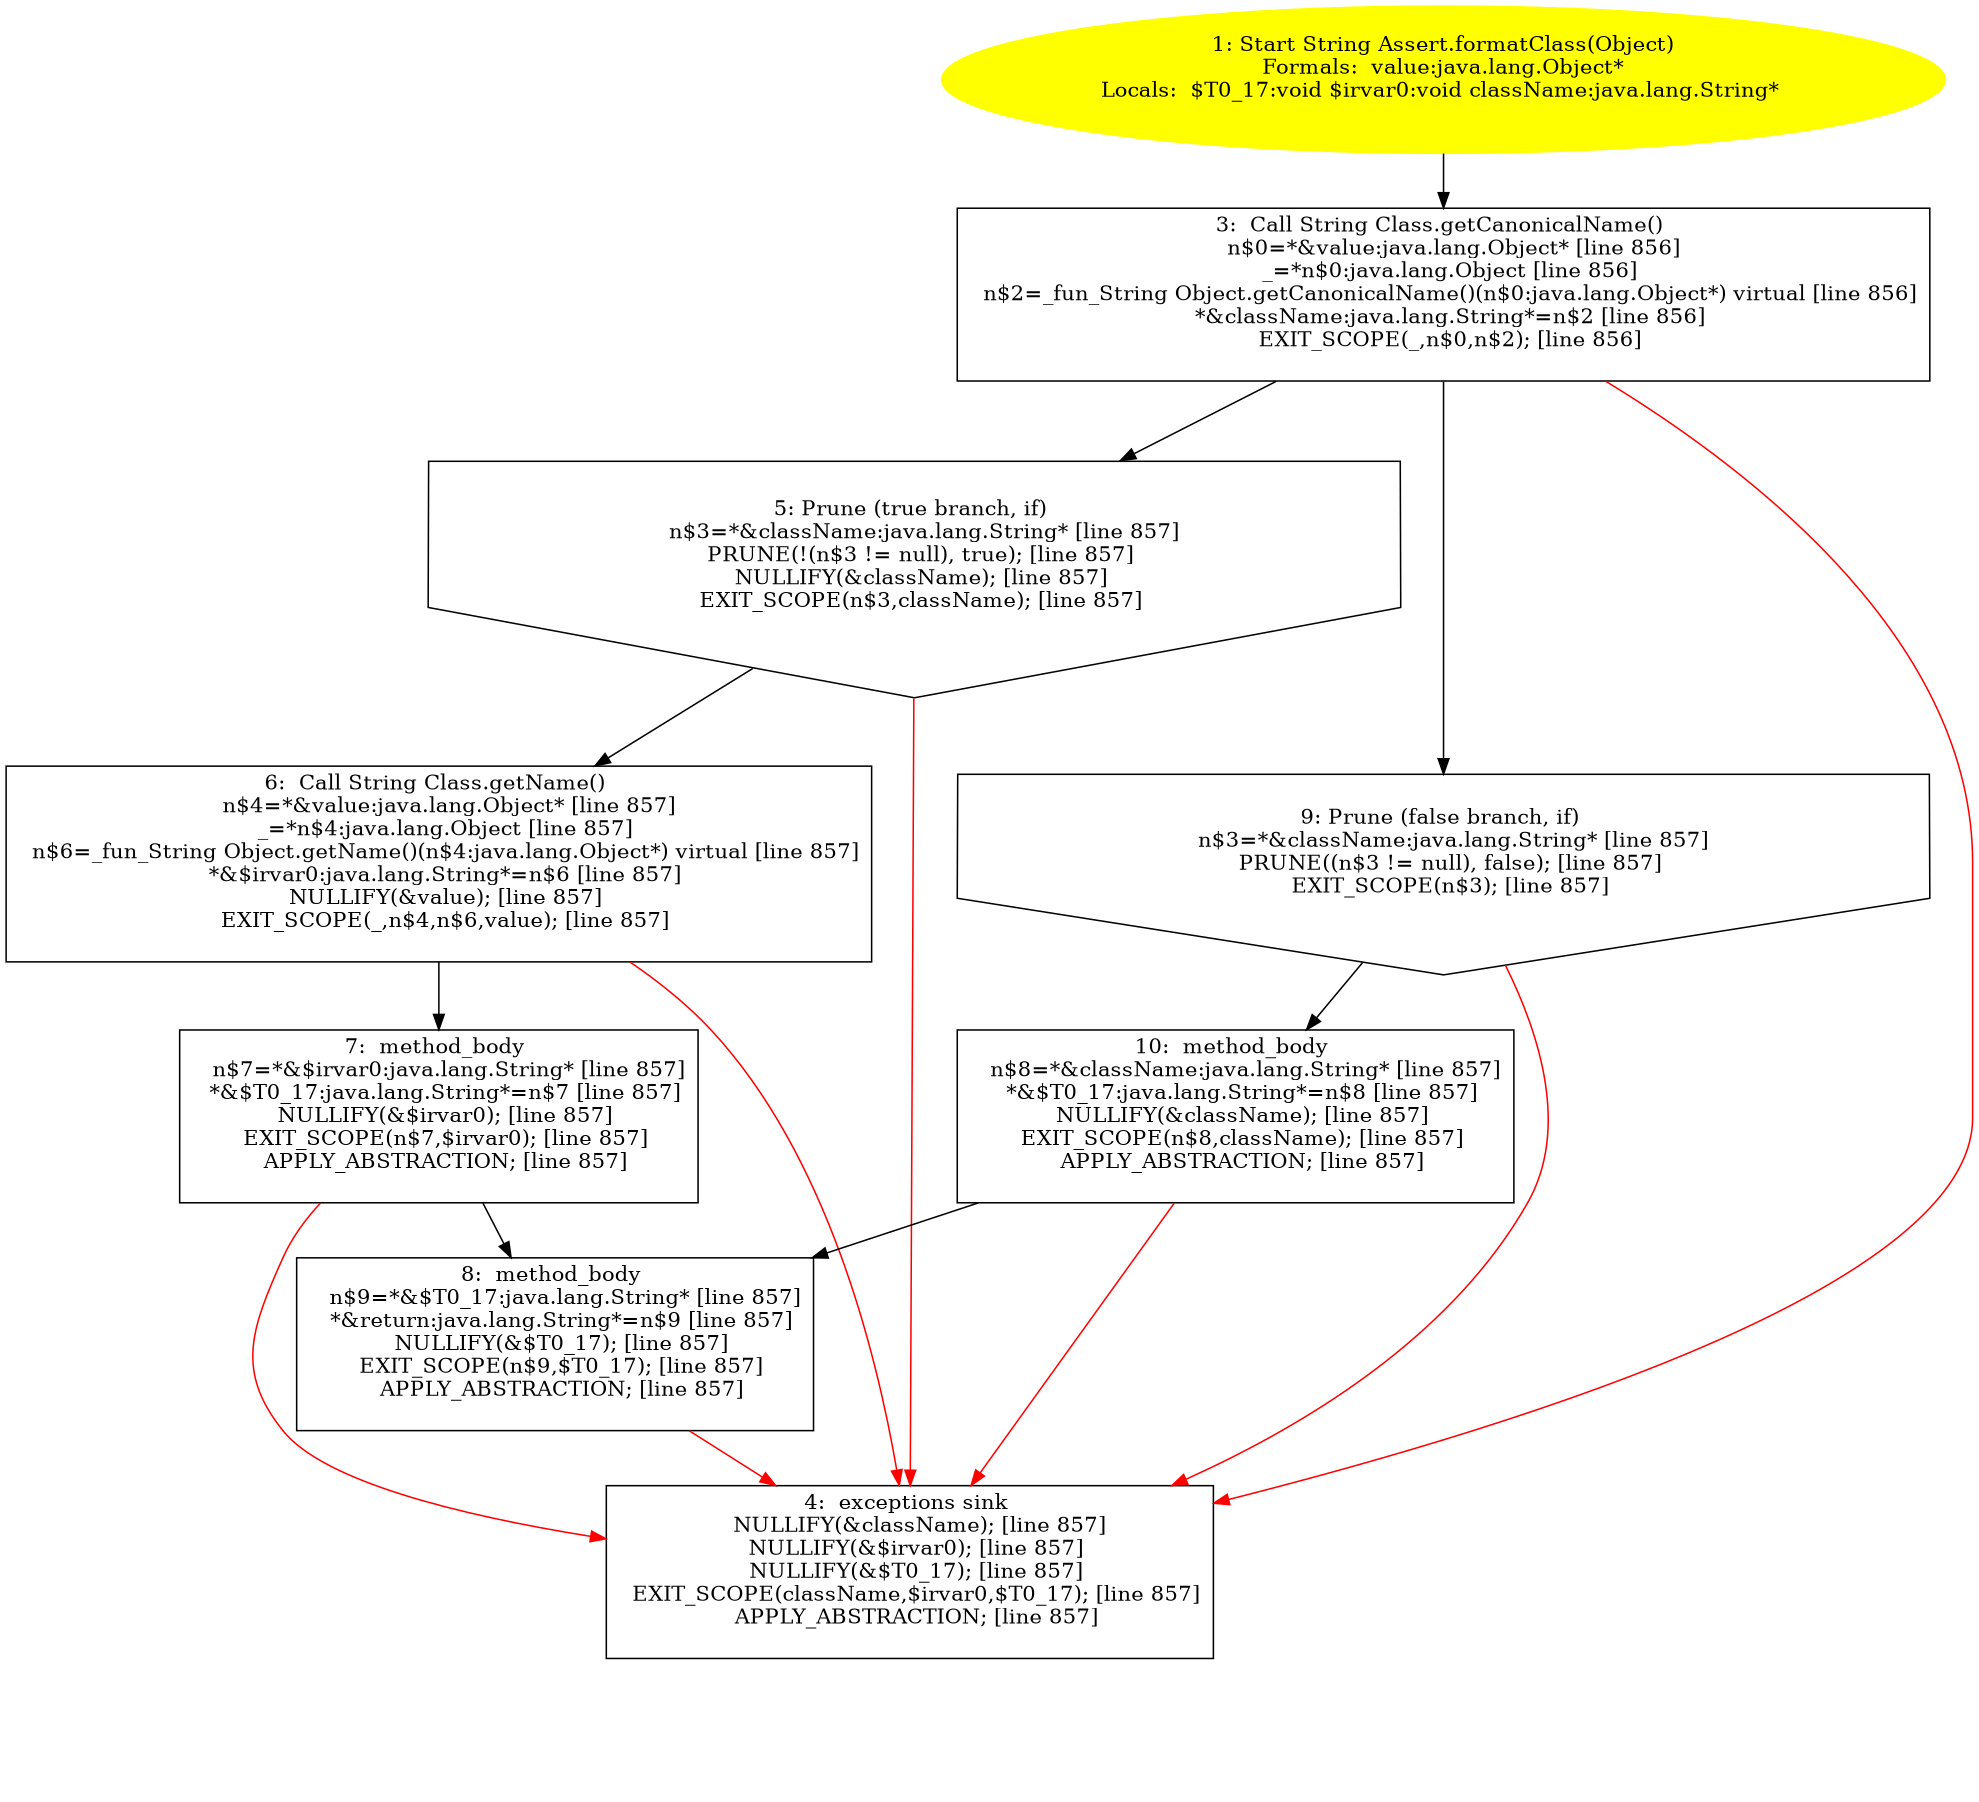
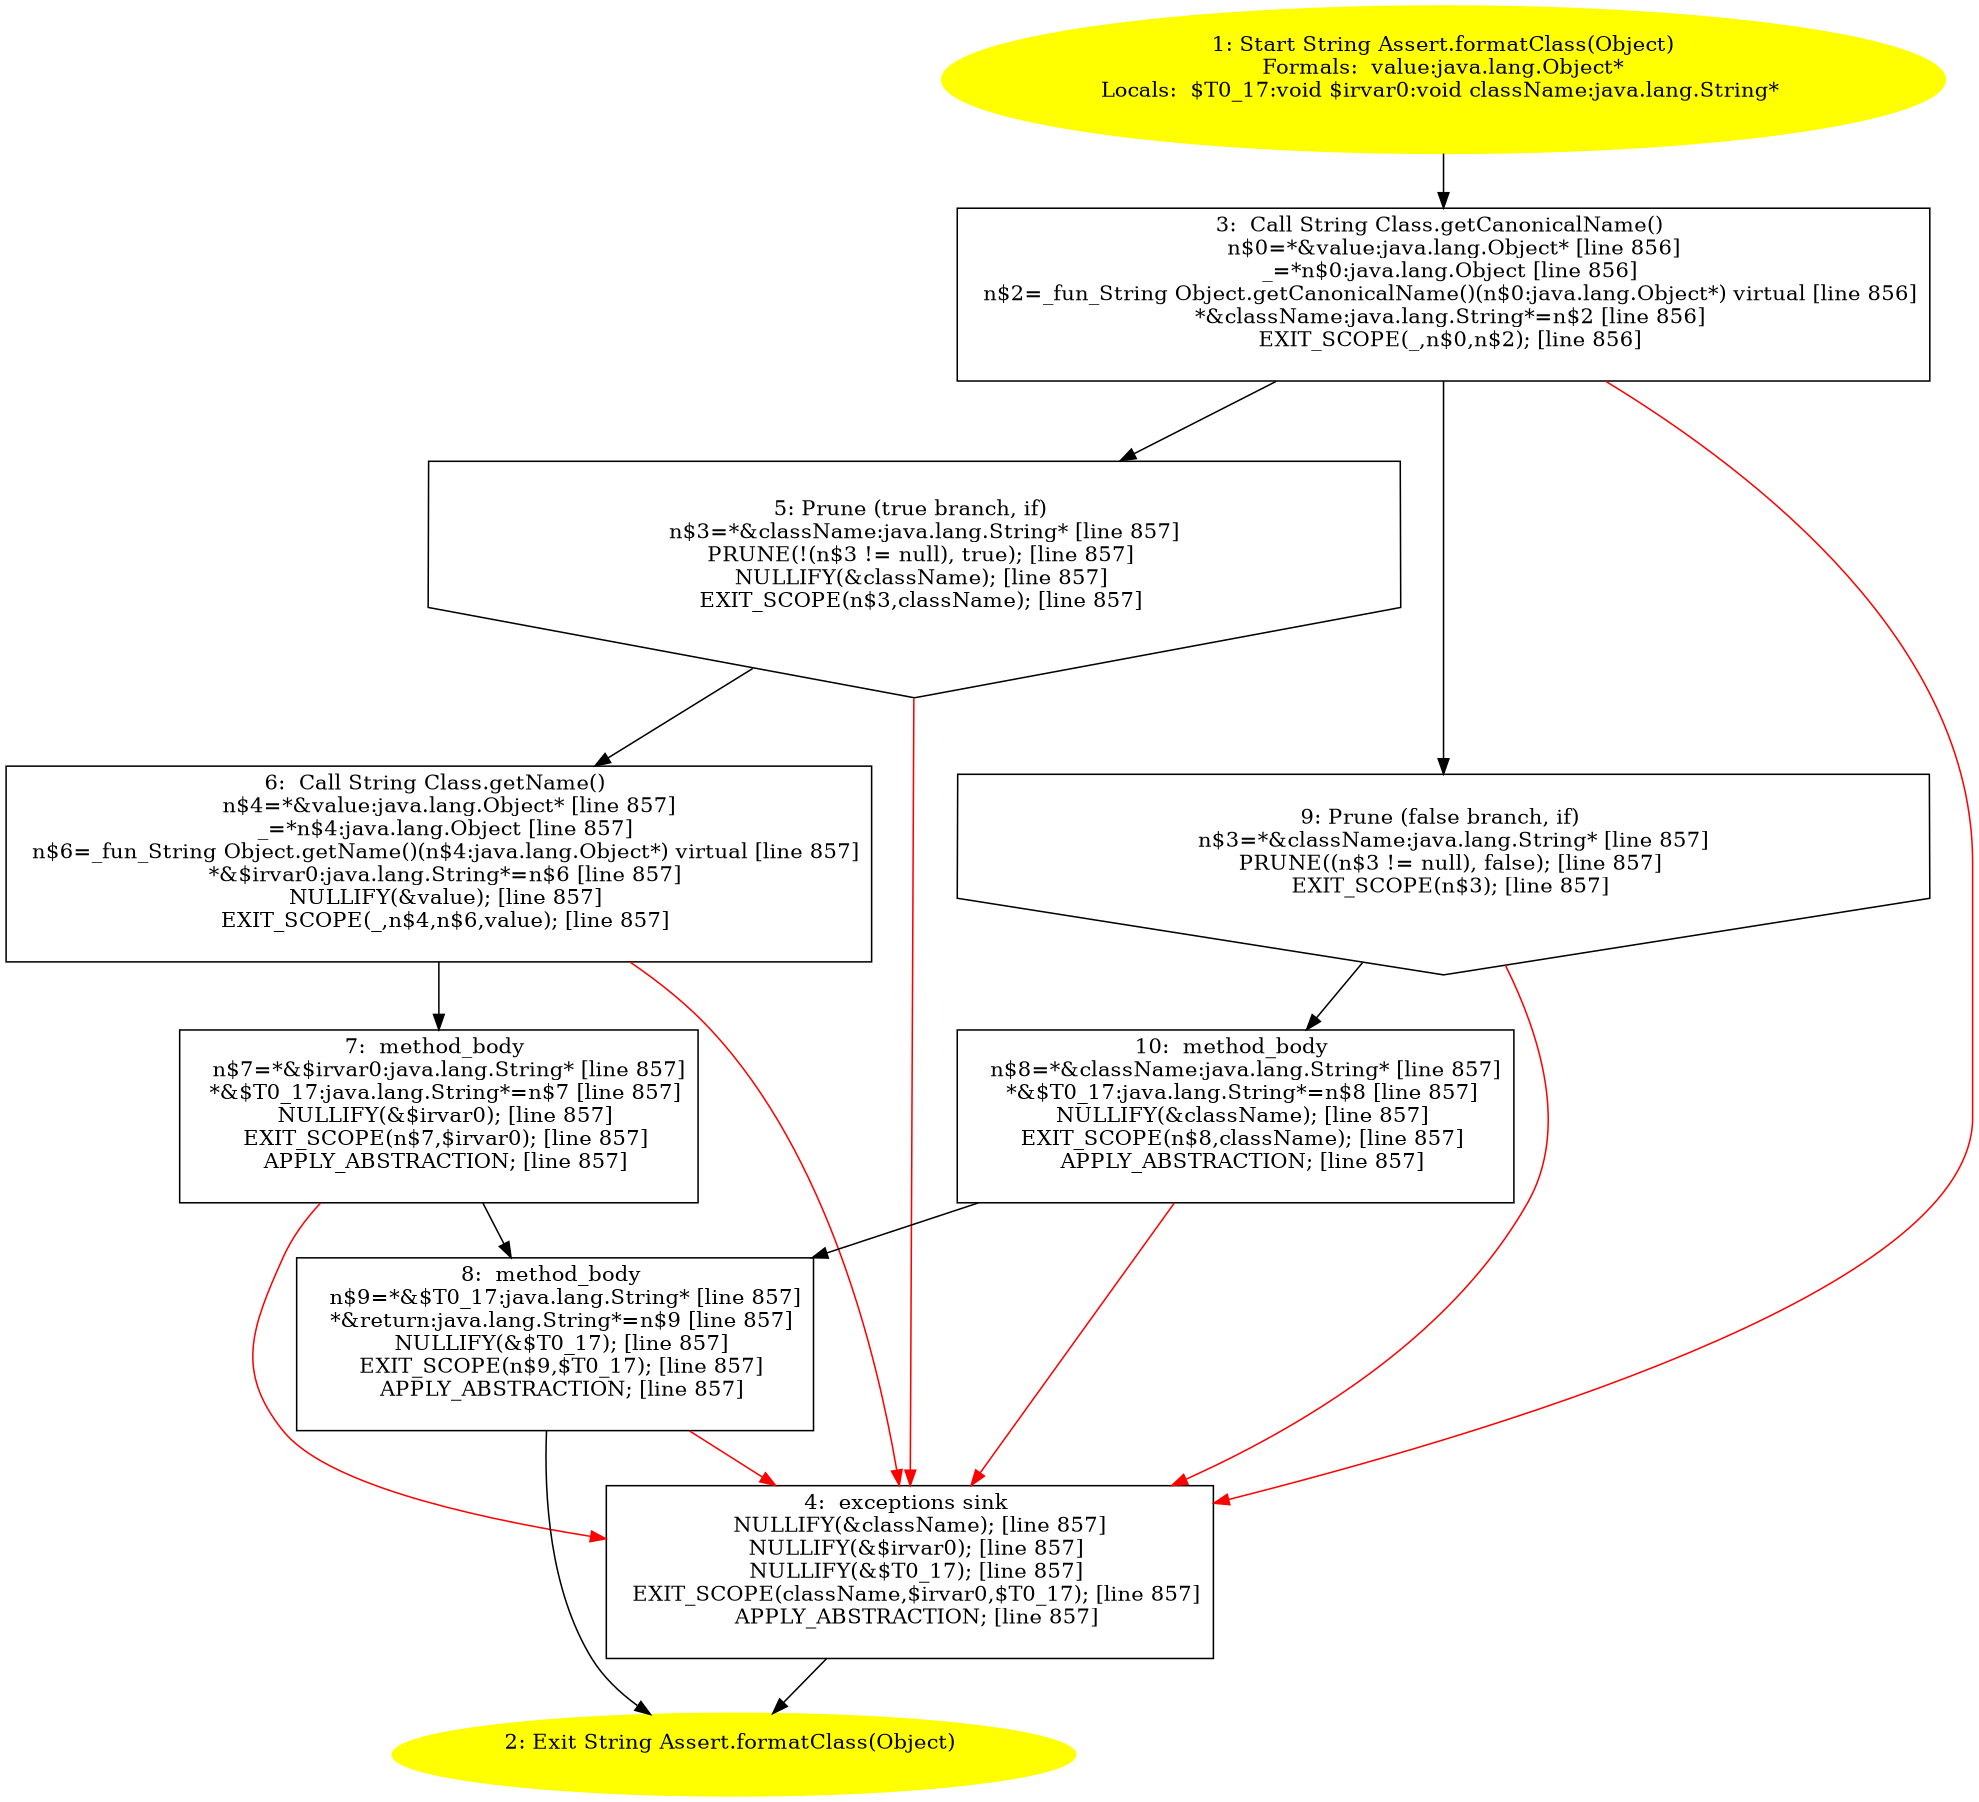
none -> (734, 1755)
